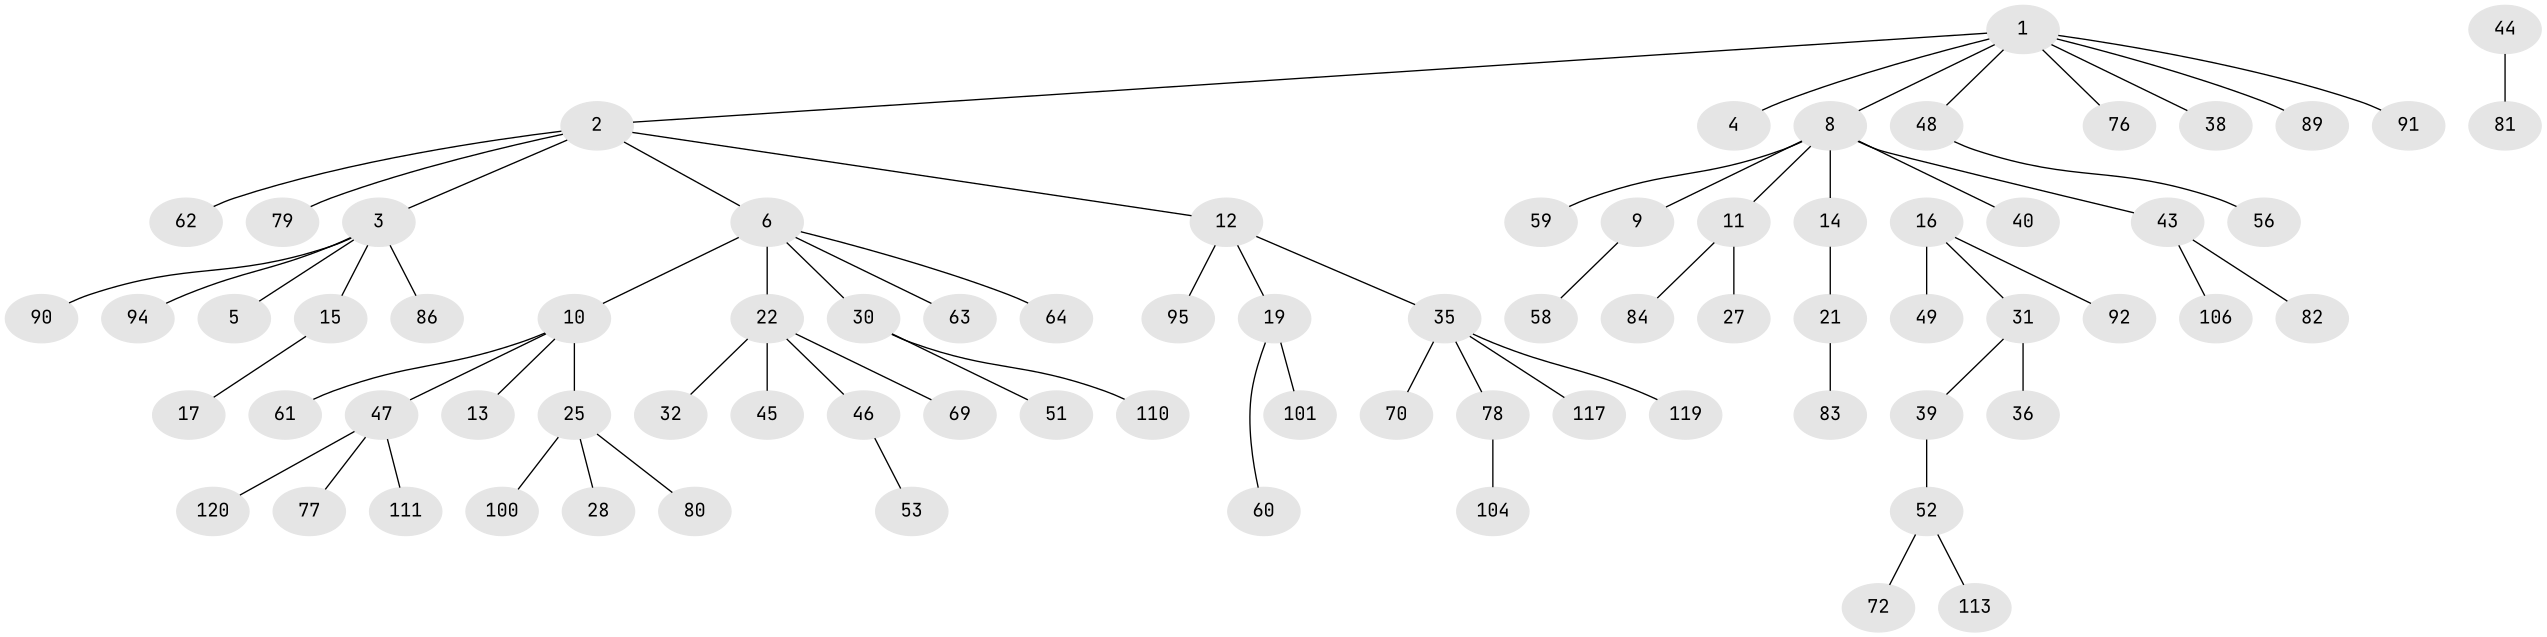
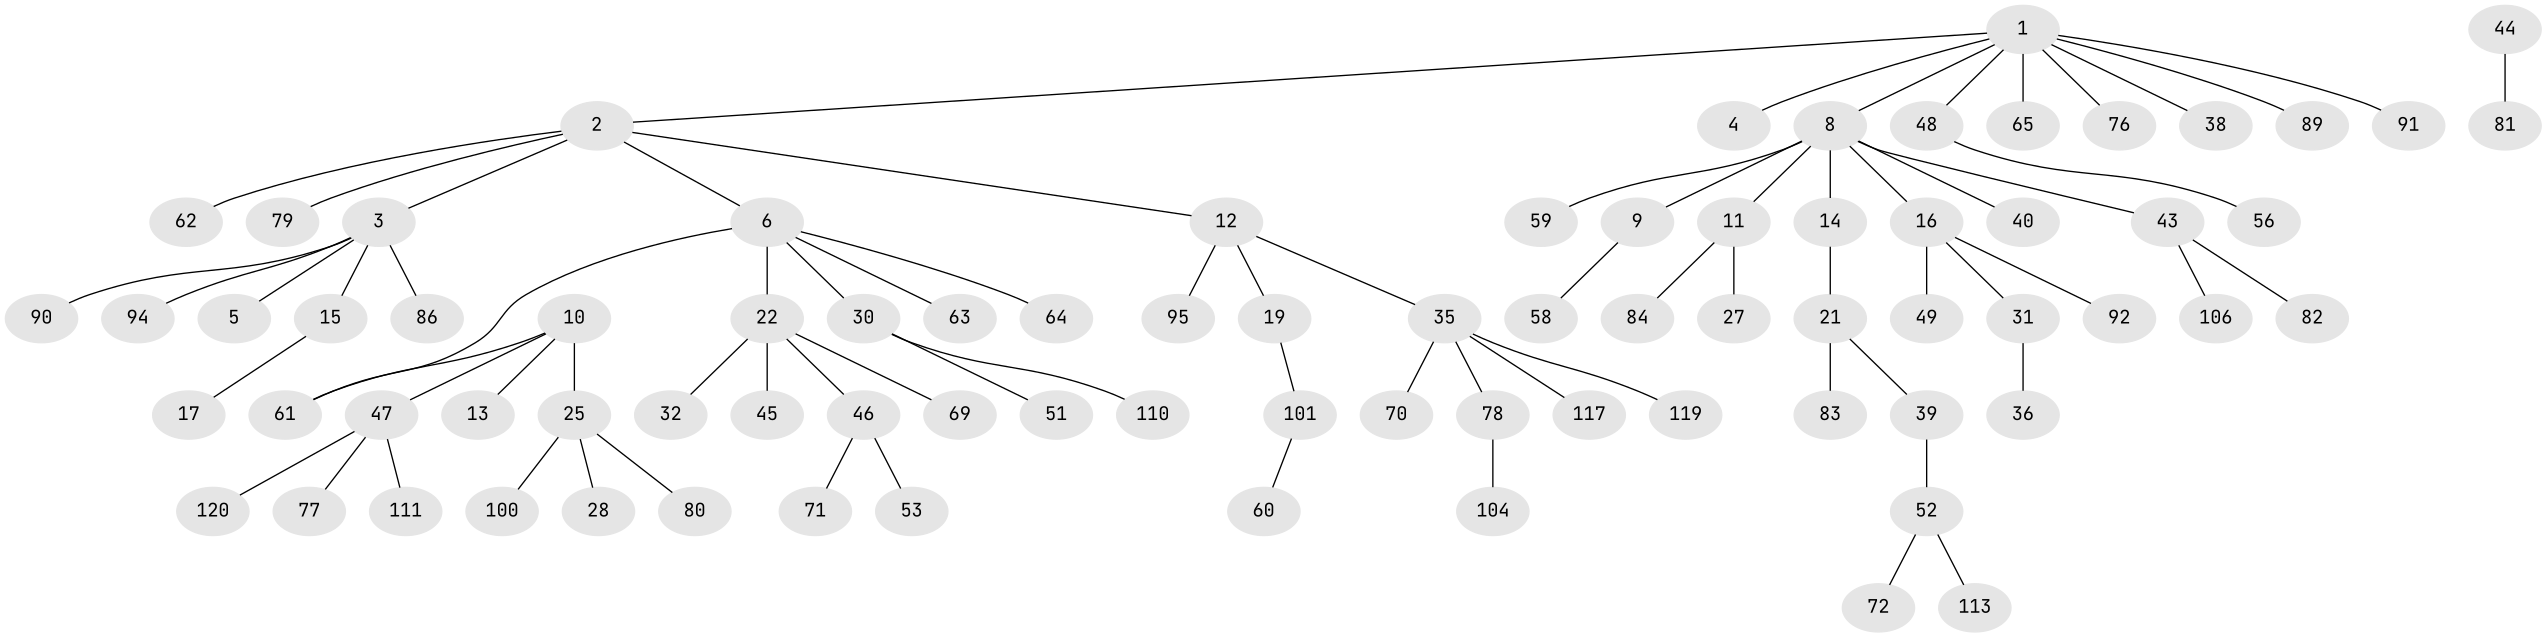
none -> (2023, 126)
none -> (1878, 174)
(671, 270) -> (516, 302)
(1975, 367) -> (1878, 367)
(1250, 414) -> (1282, 463)
none -> (815, 511)
